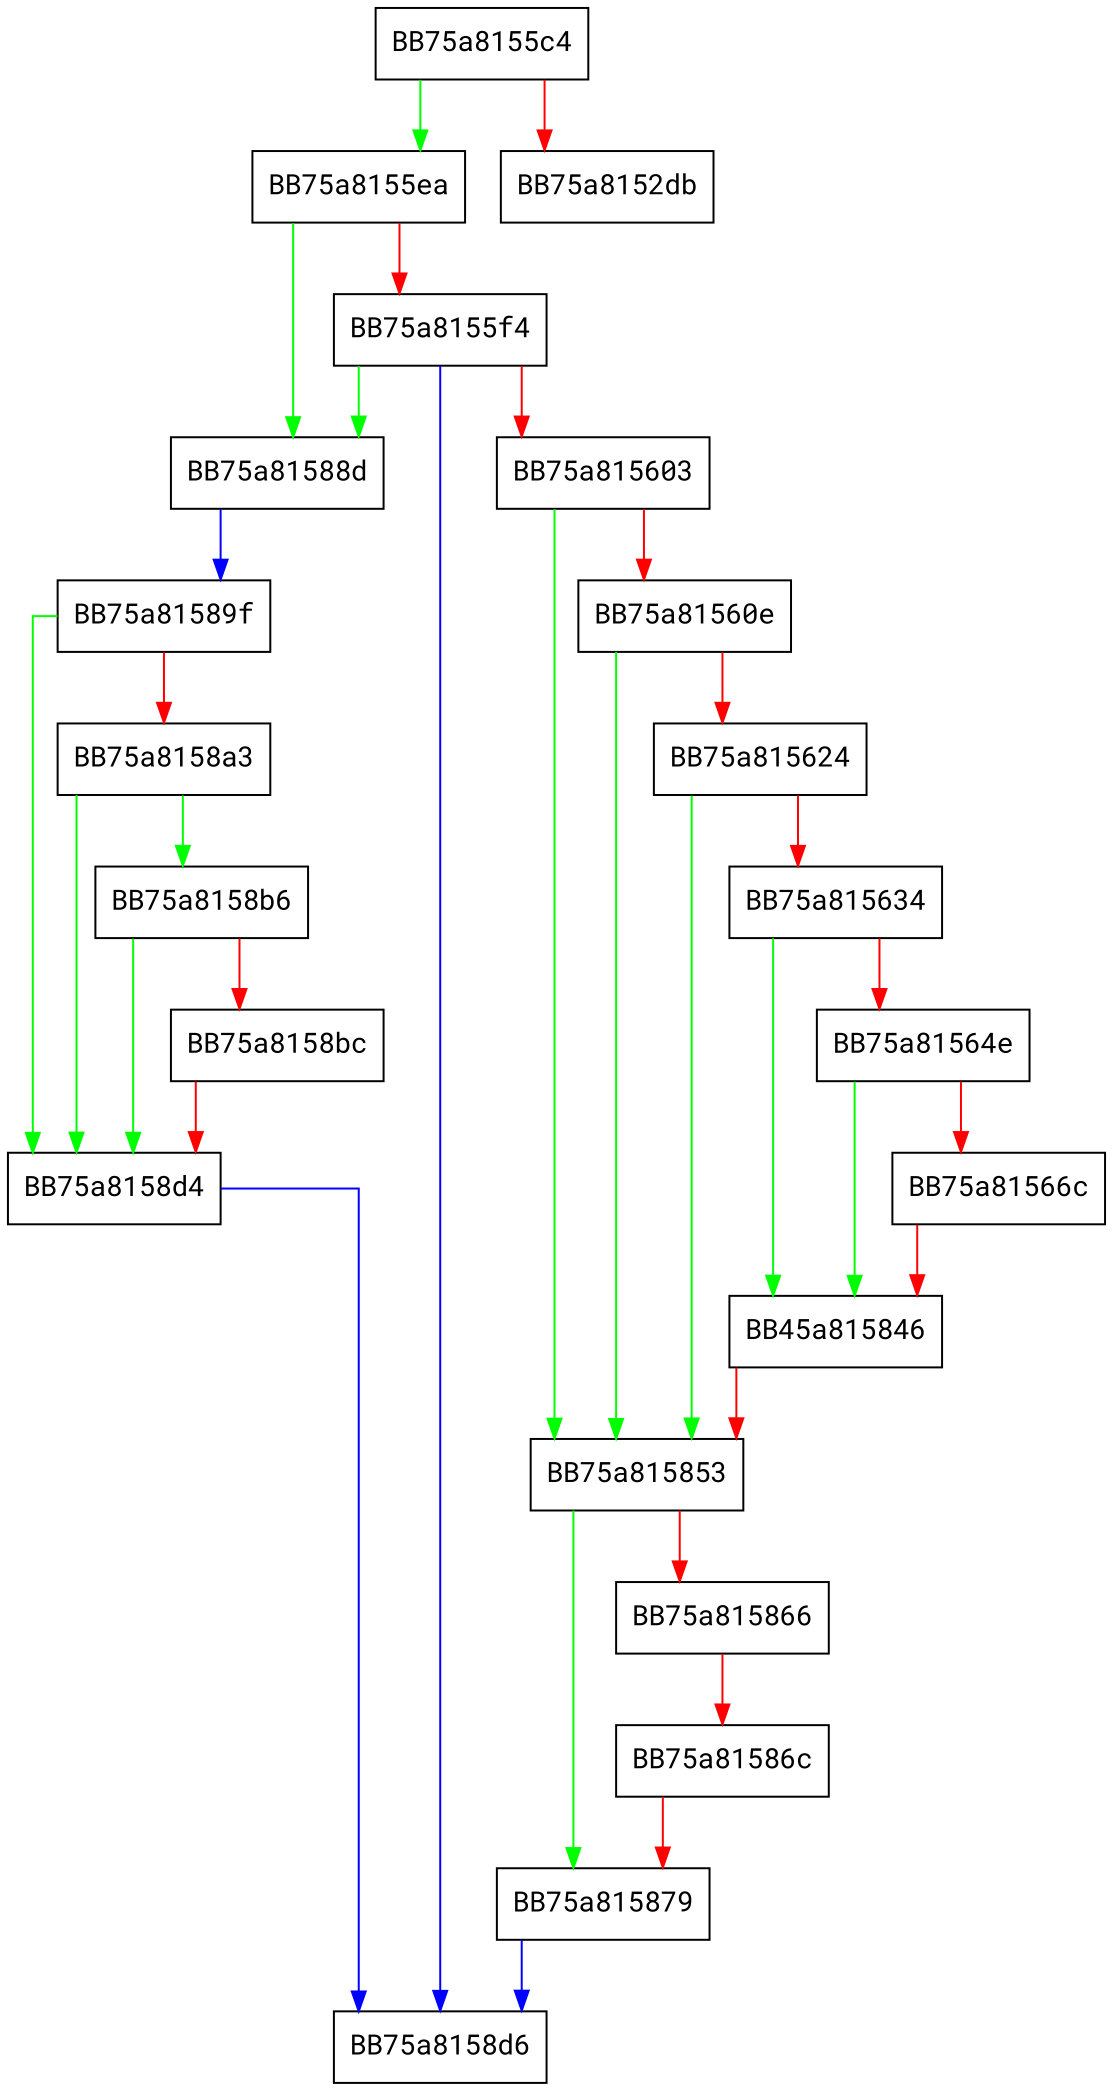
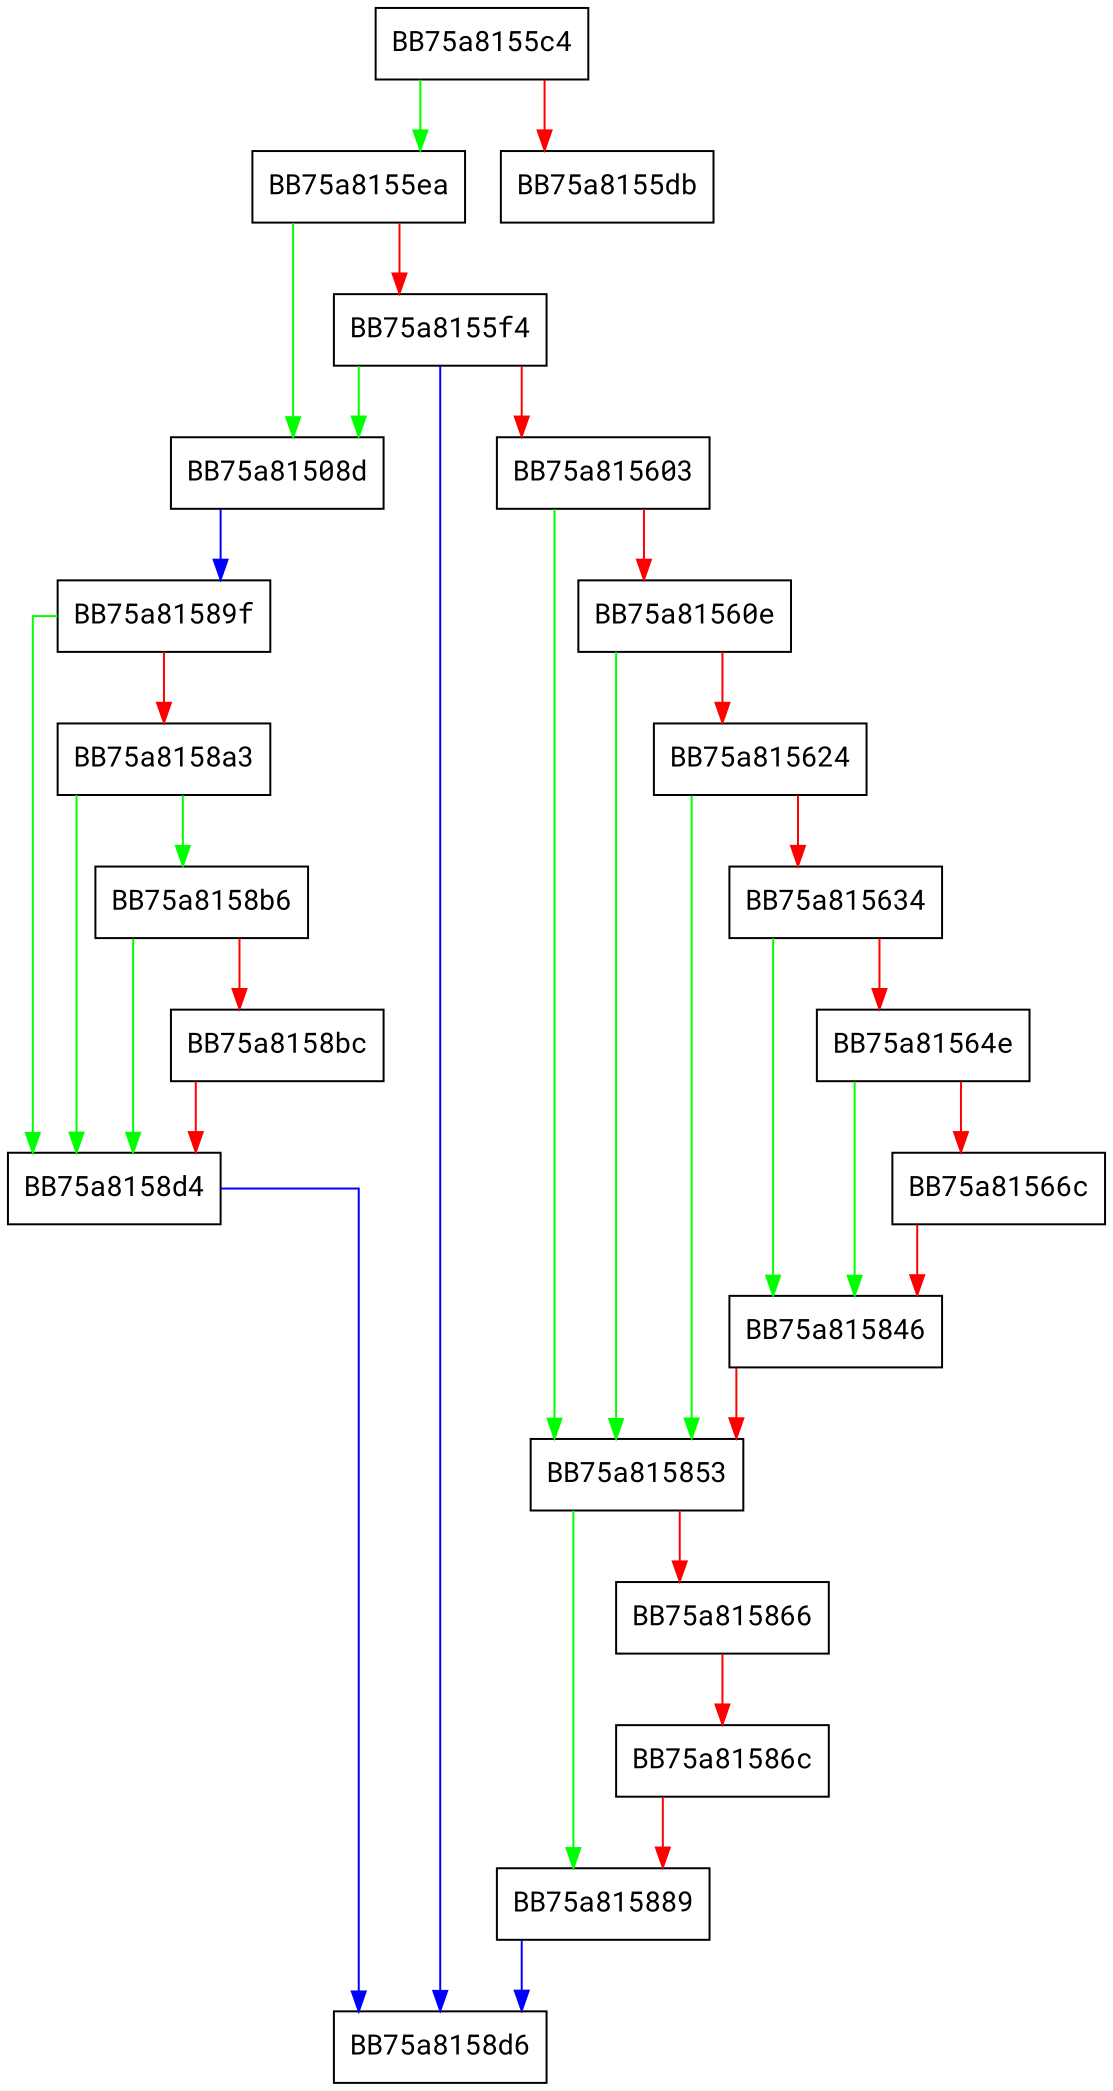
(607, 187) -> (607, 187)
(277, 473) -> (277, 473)
(836, 1332) -> (836, 1332)
(603, 1904) -> (603, 1904)
